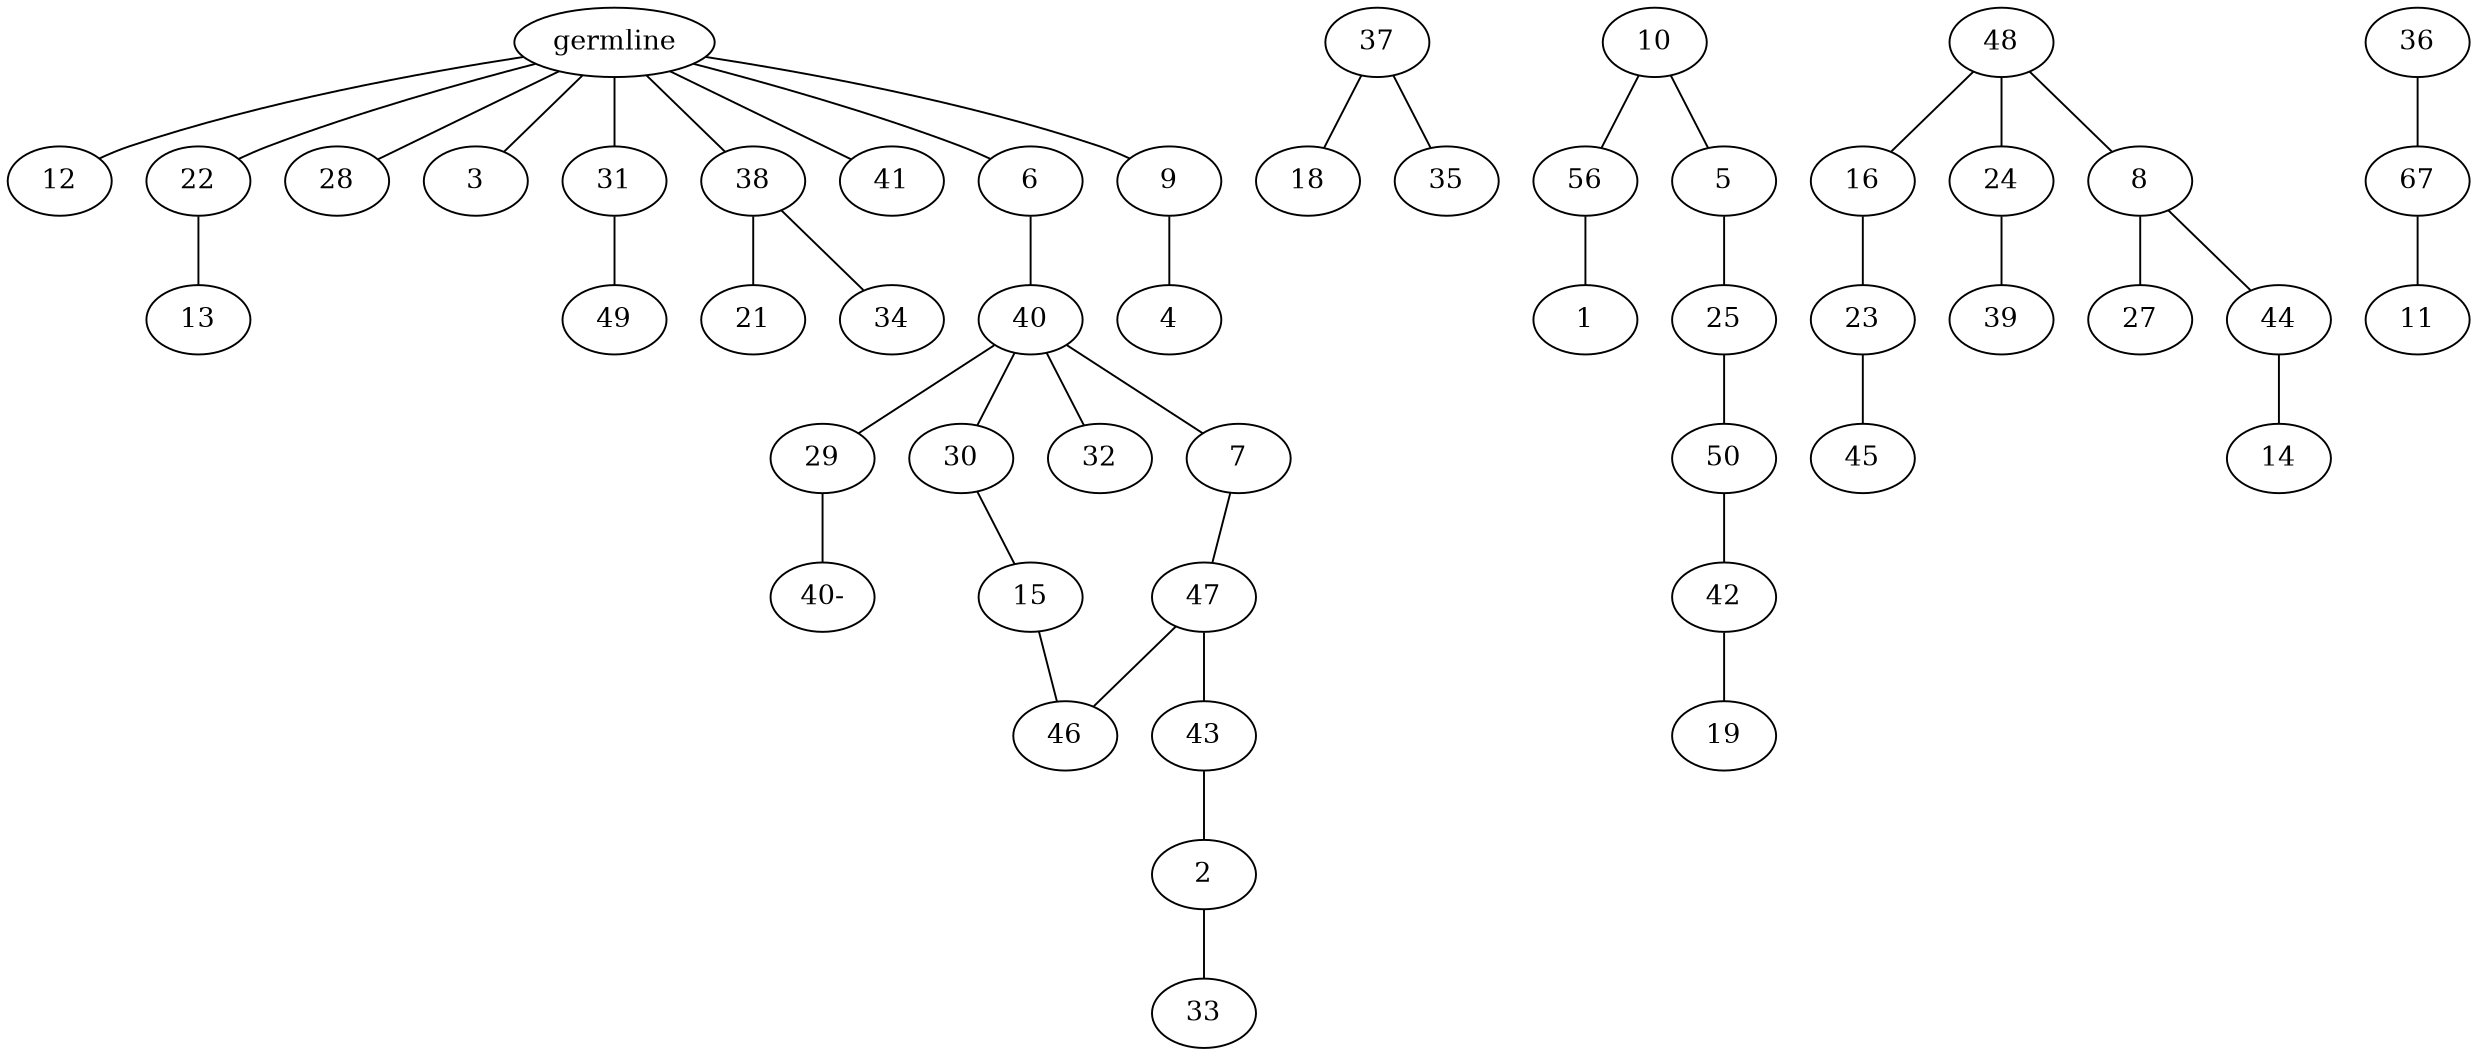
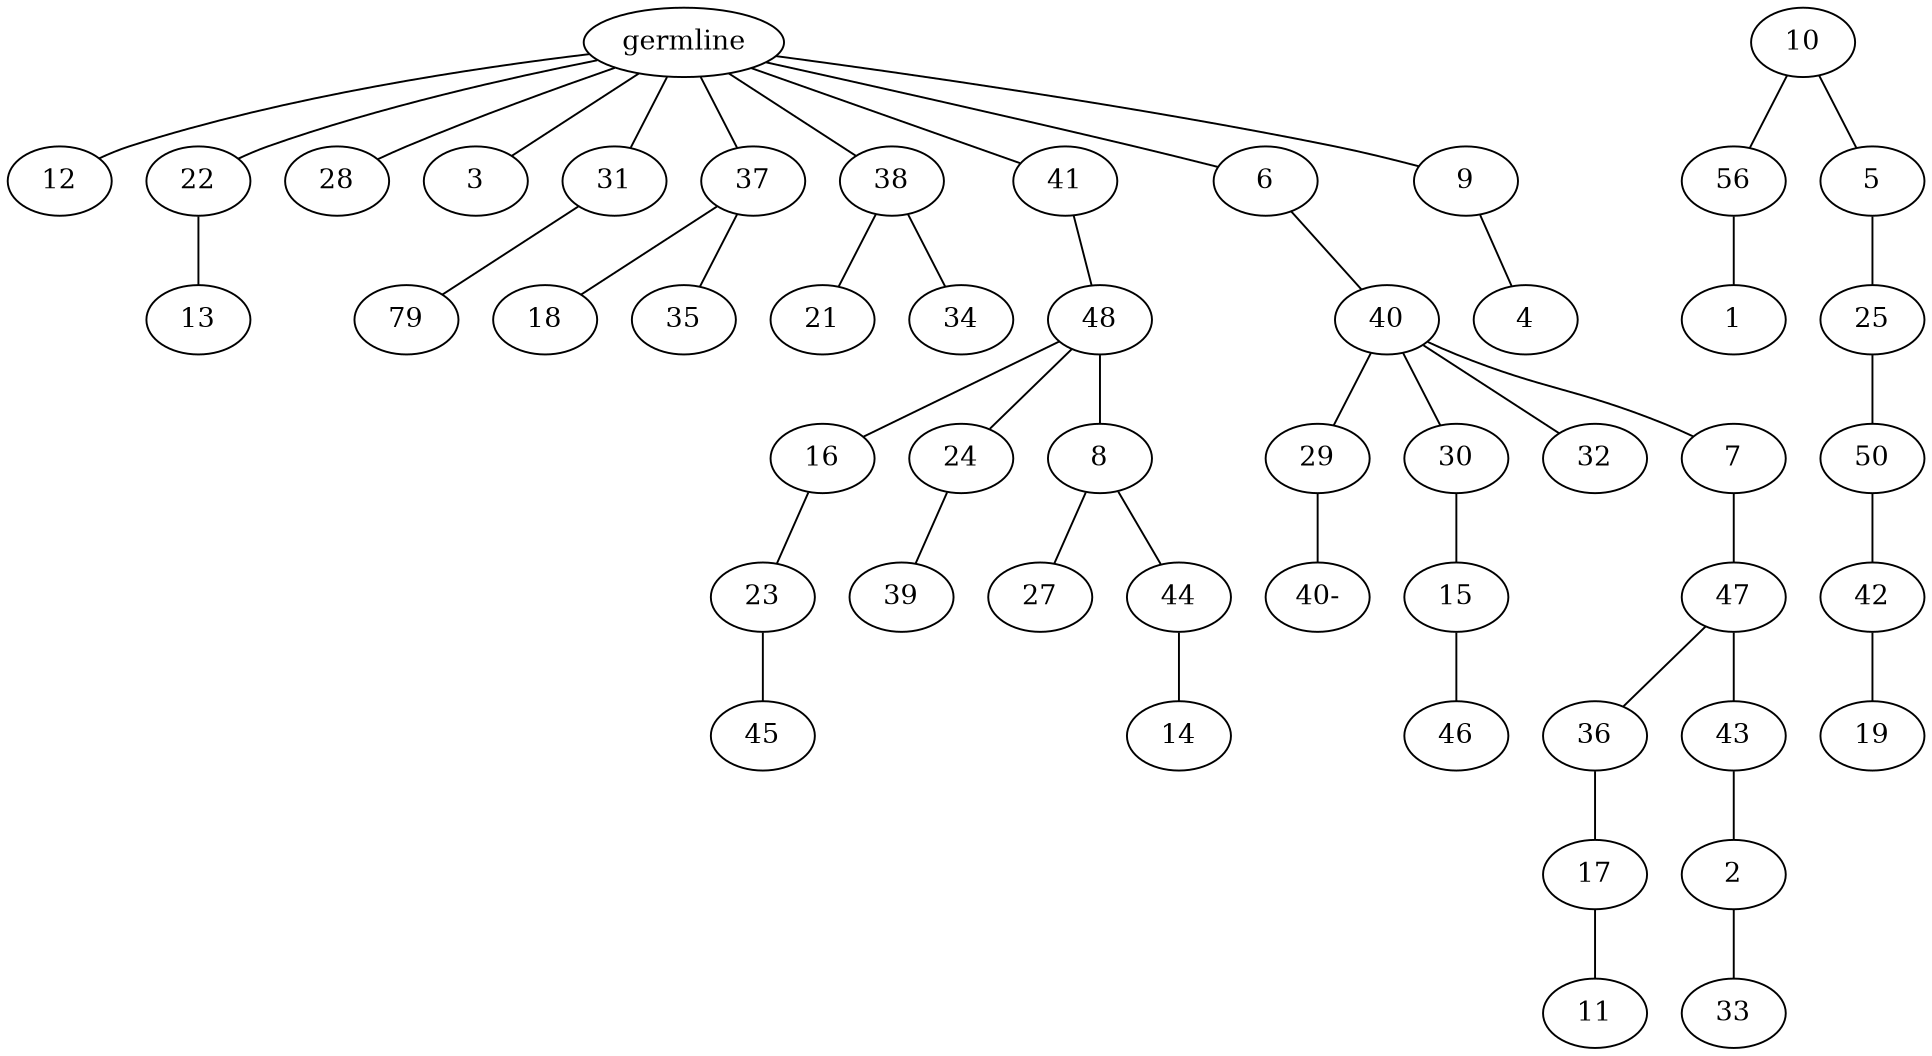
none -> (719, 112)
(2418, 181) -> (1595, 875)
none -> (1083, 251)
(615, 320) -> (406, 320)
(1135, 666) -> (1665, 666)
